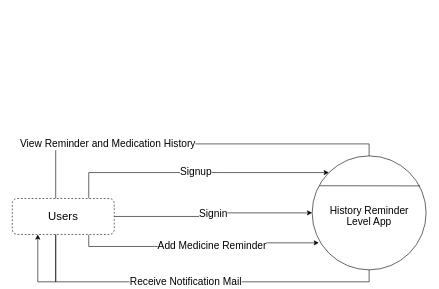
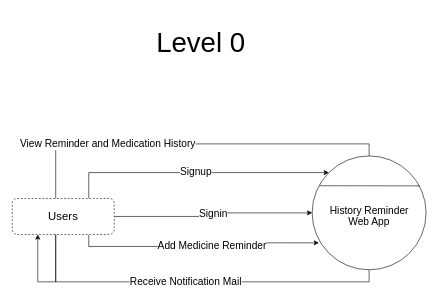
none -> (201, 42)
(369, 222) -> (369, 222)
